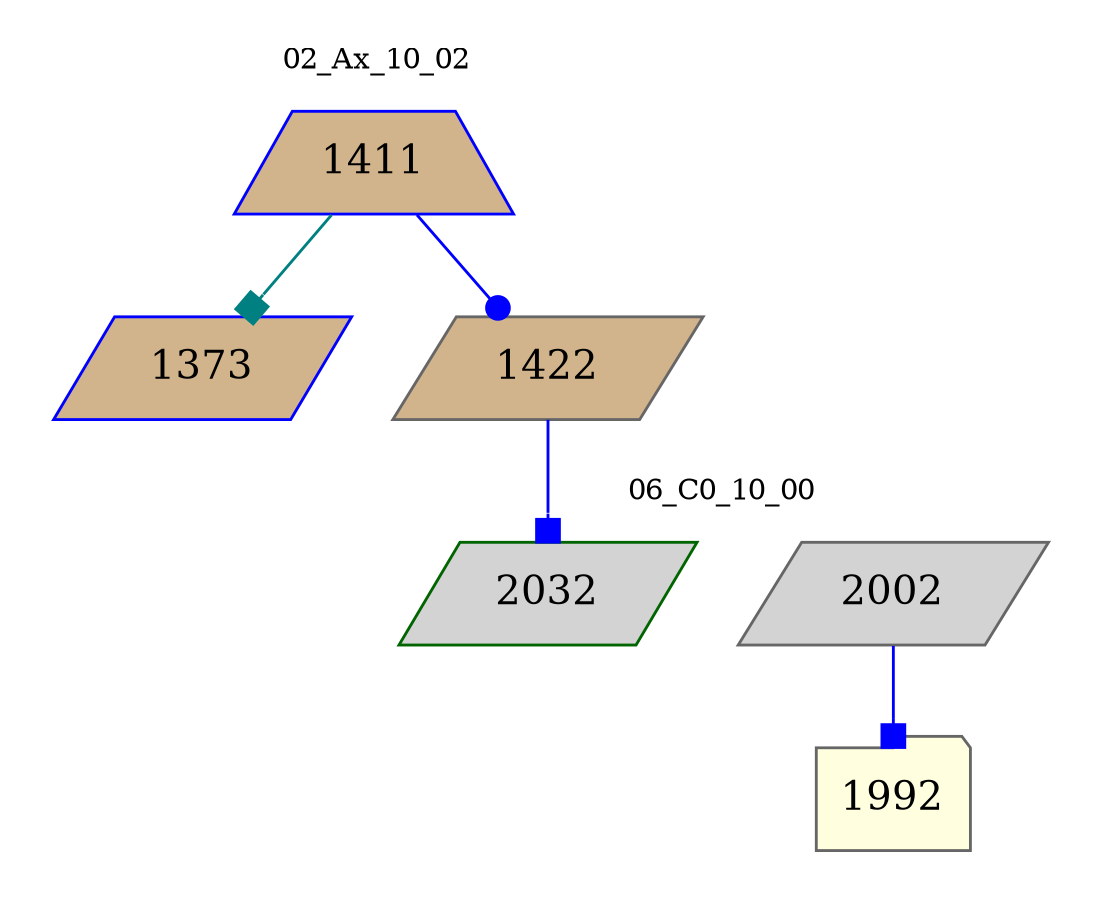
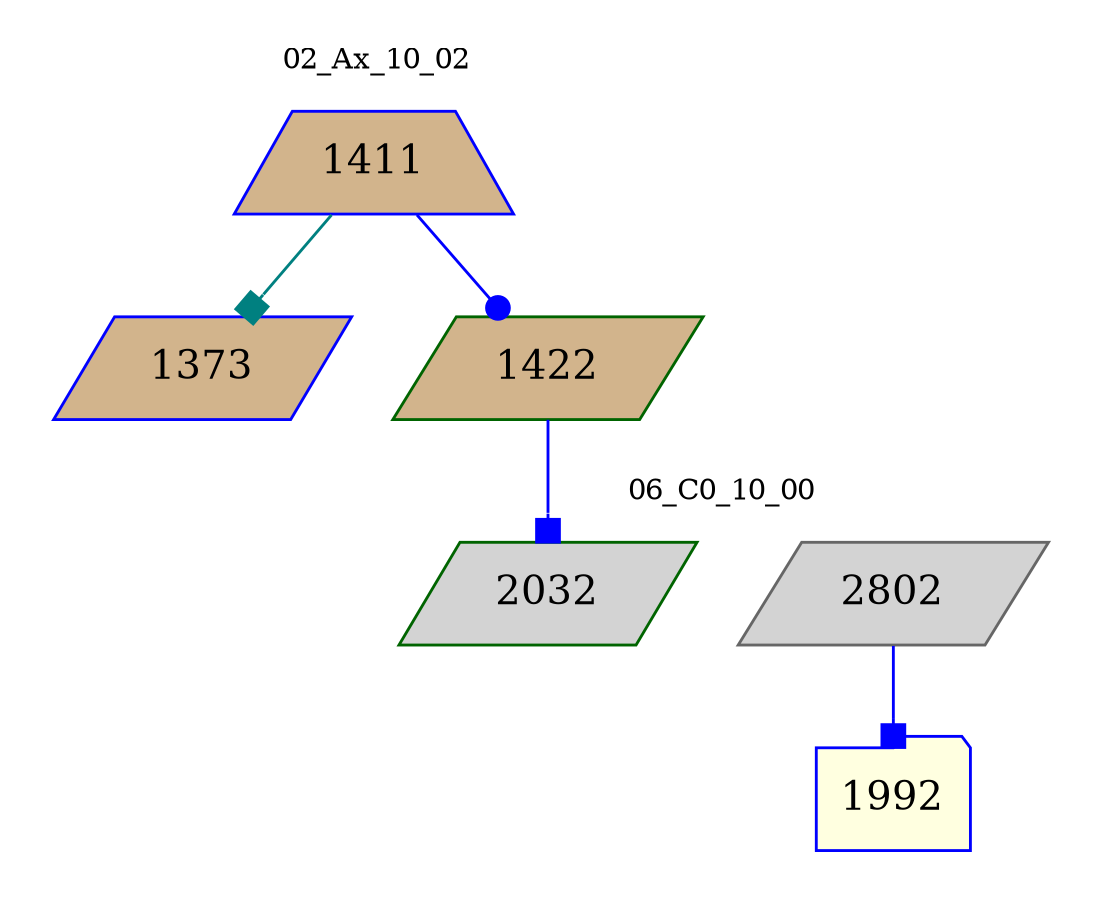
(548, 368) -> (548, 368)
(893, 594) -> (893, 594)
(893, 799) -> (893, 799)
